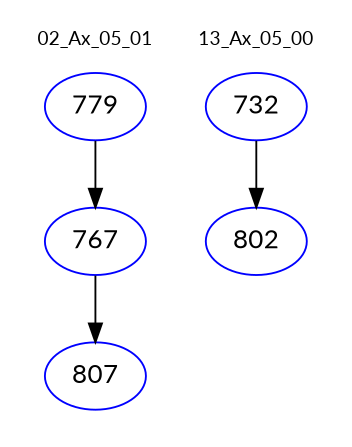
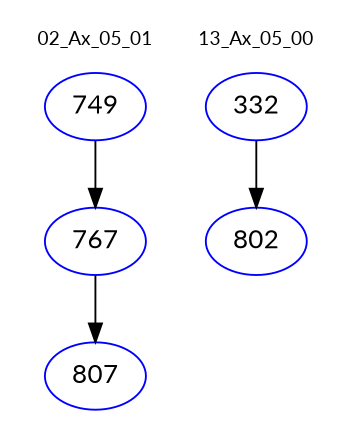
(95, 107) -> (95, 107)
(256, 107) -> (256, 107)
